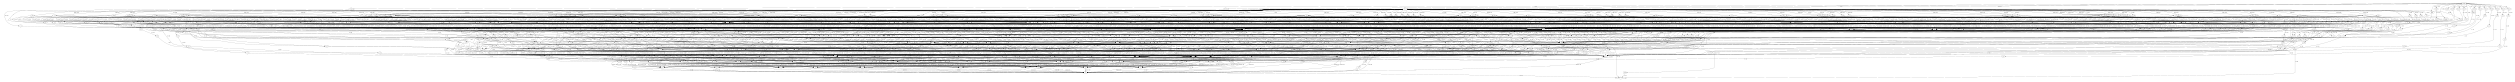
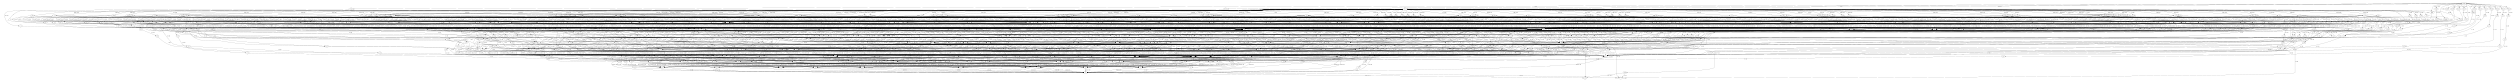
none -> (1585, 78)
